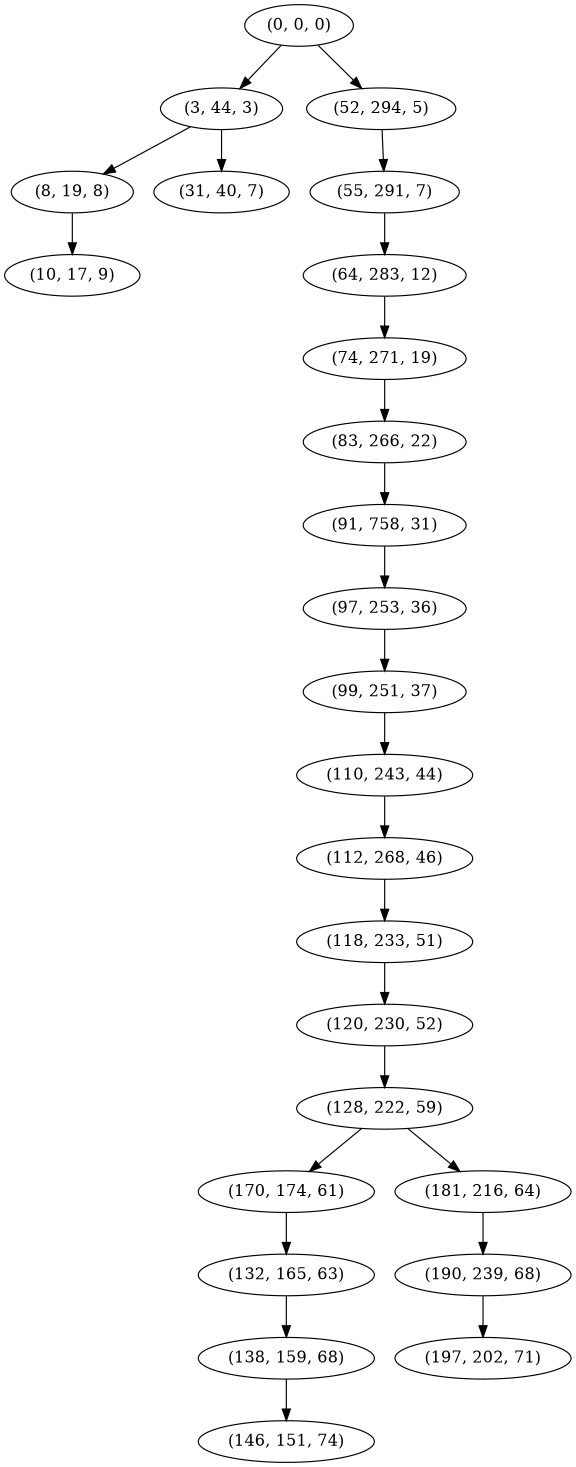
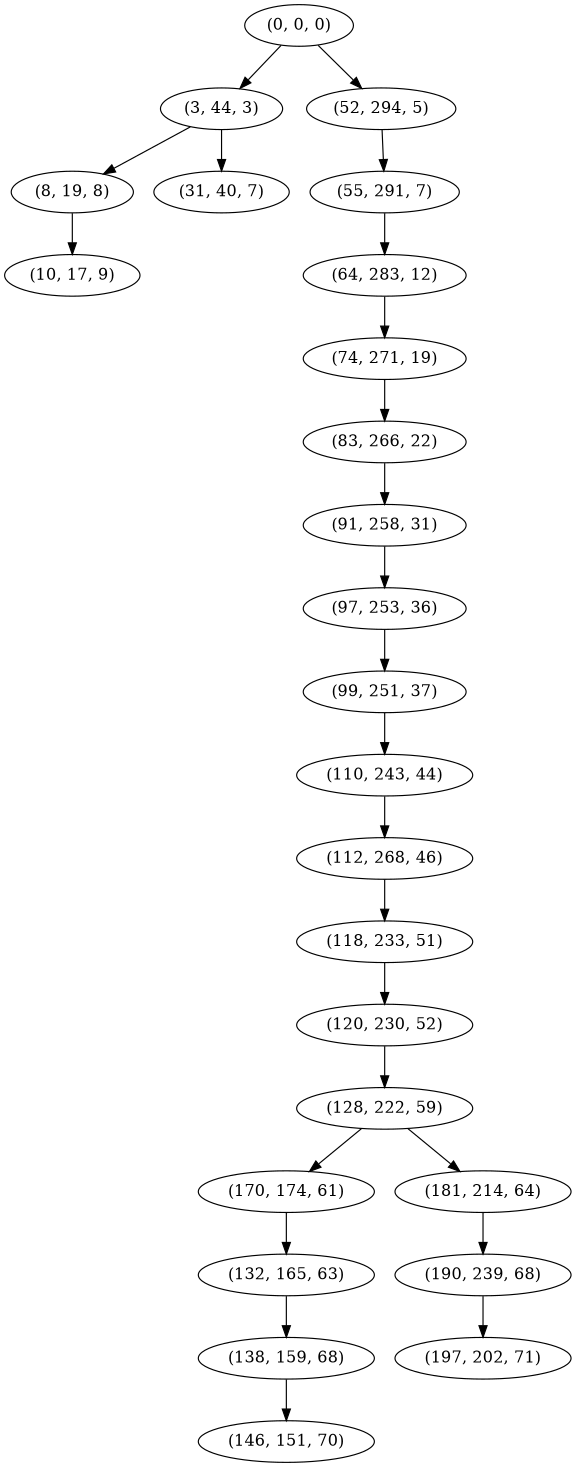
(385, 525) -> (385, 525)
(483, 1192) -> (483, 1192)
(286, 1442) -> (286, 1442)
